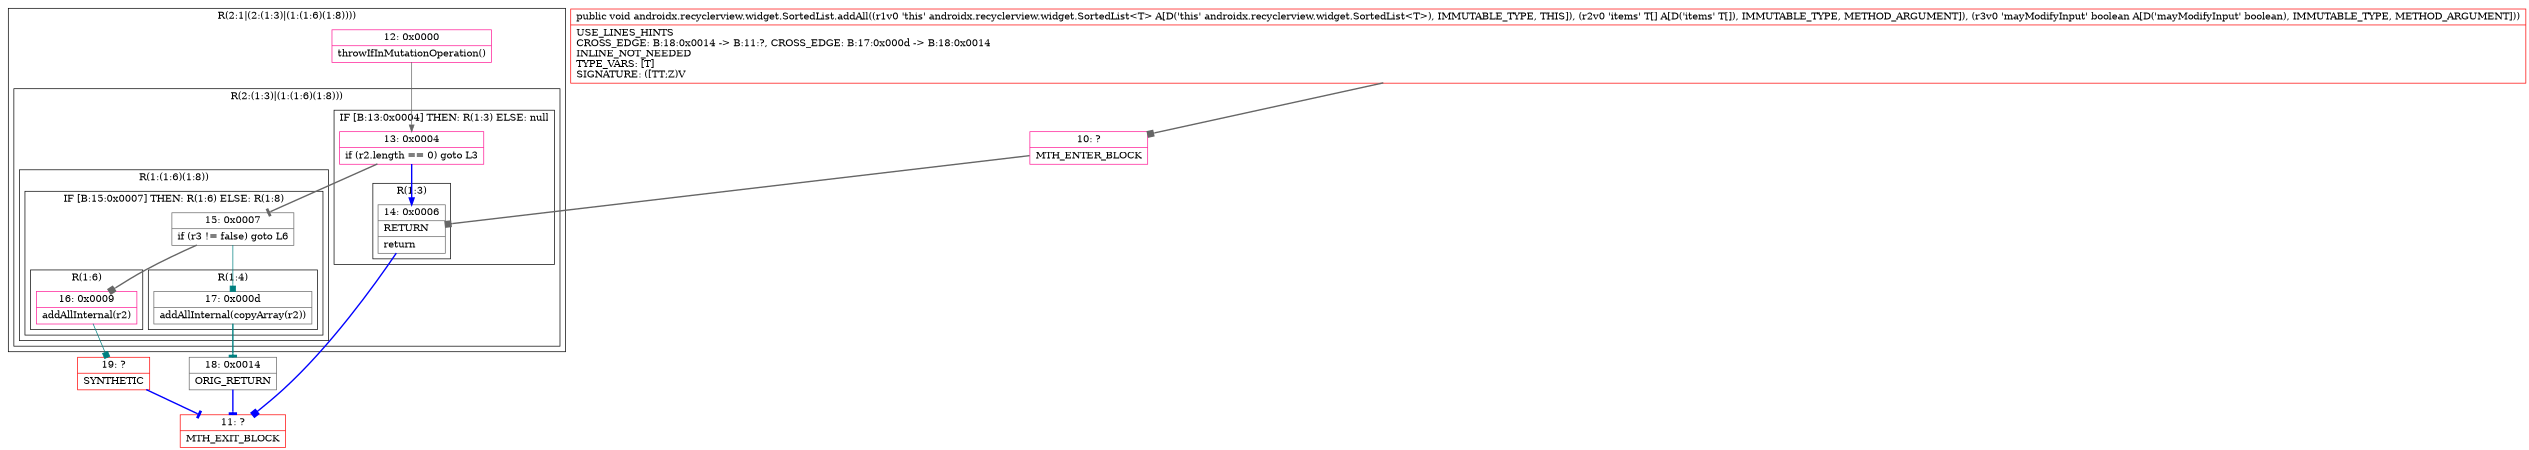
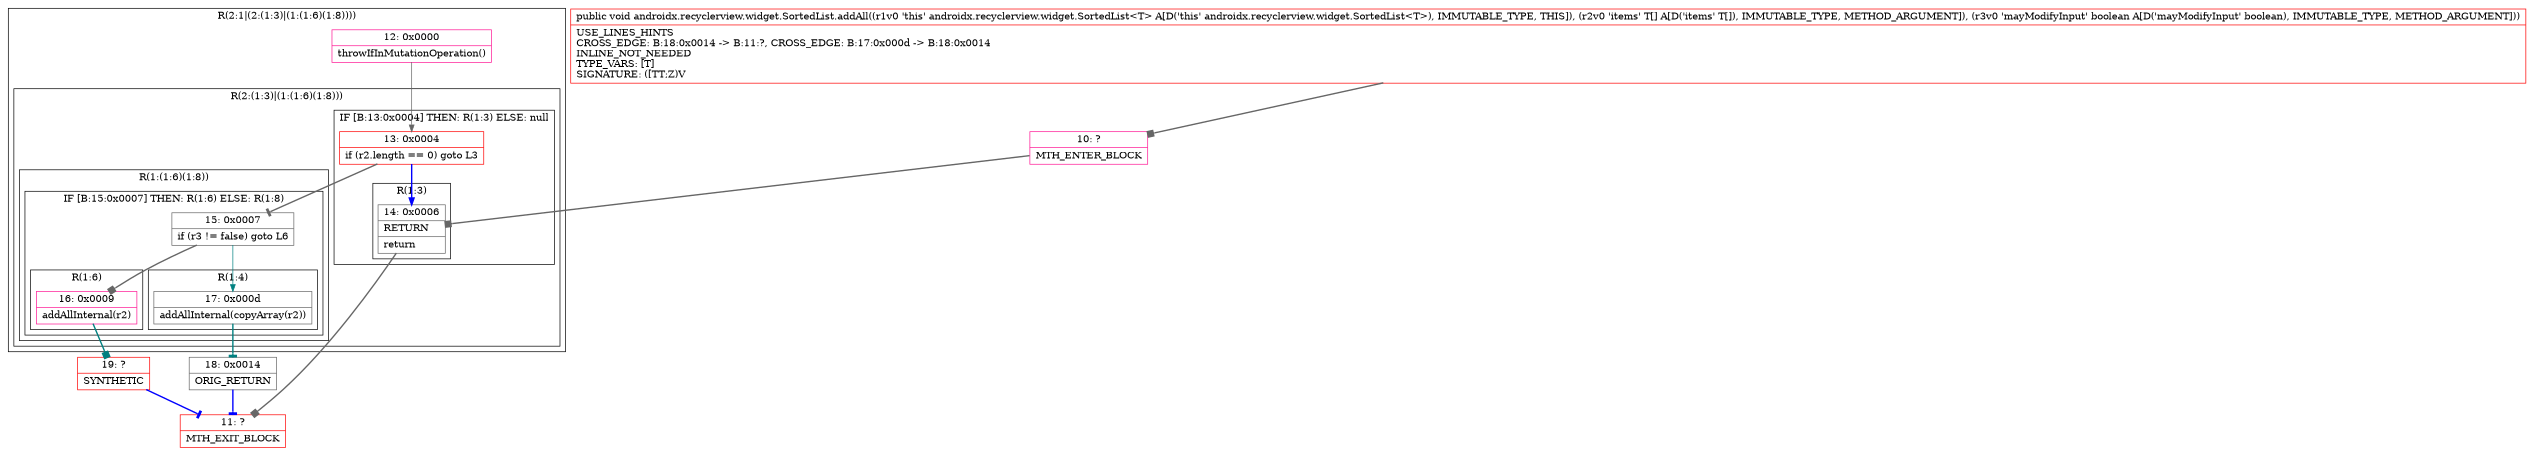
(412, 148) -> (412, 148)
(233, 265) -> (233, 265)
(99, 337) -> (99, 337)
(333, 337) -> (333, 337)
